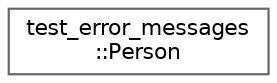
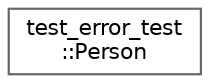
(139, 41) -> (105, 41)
